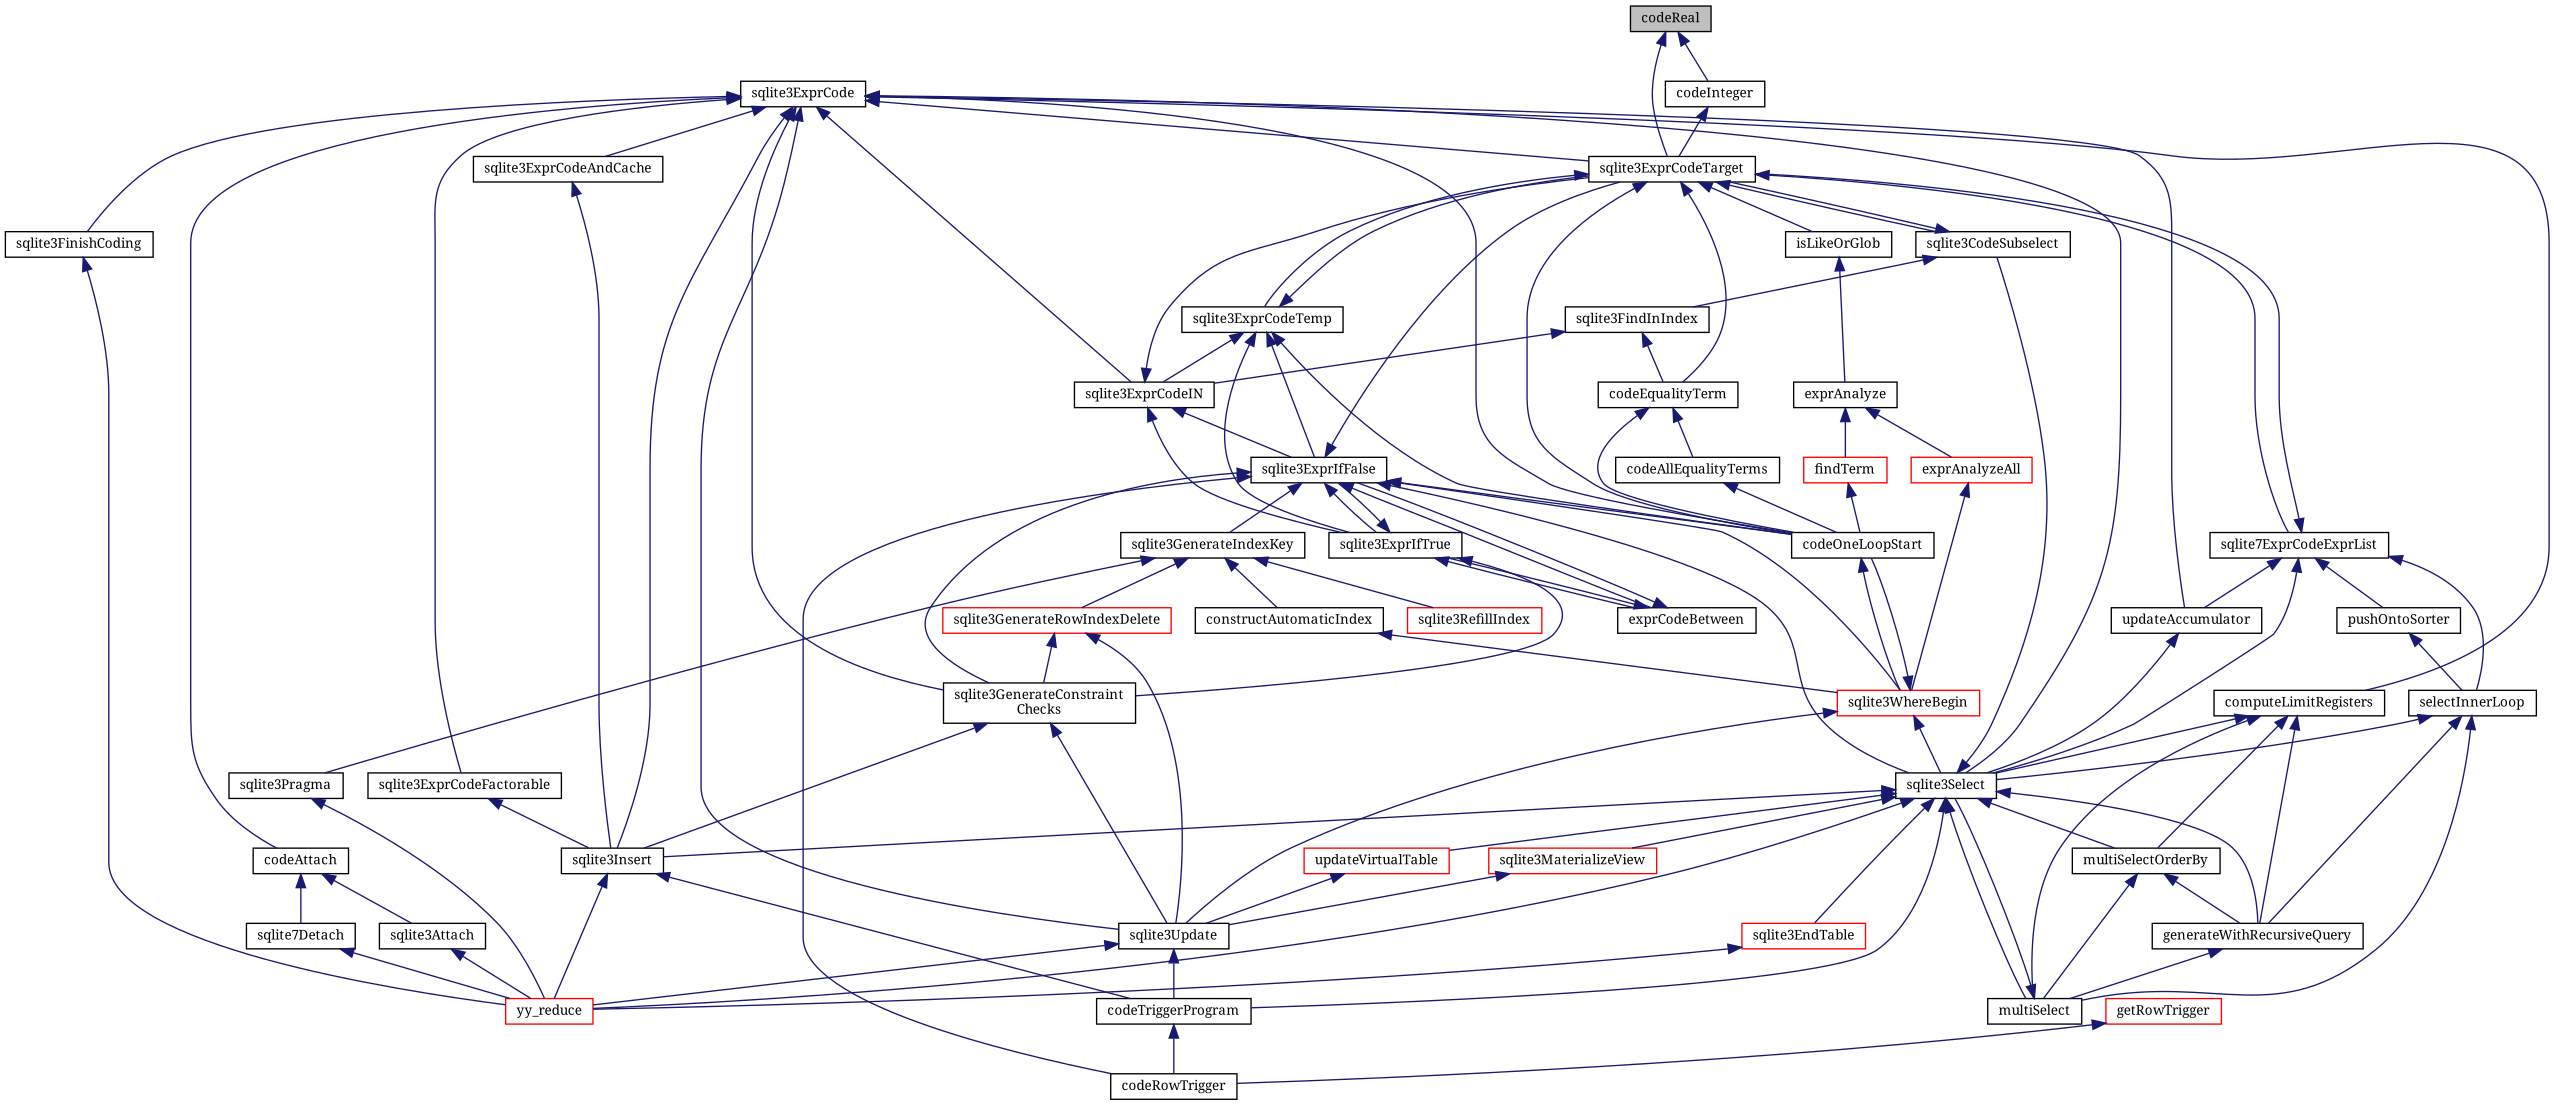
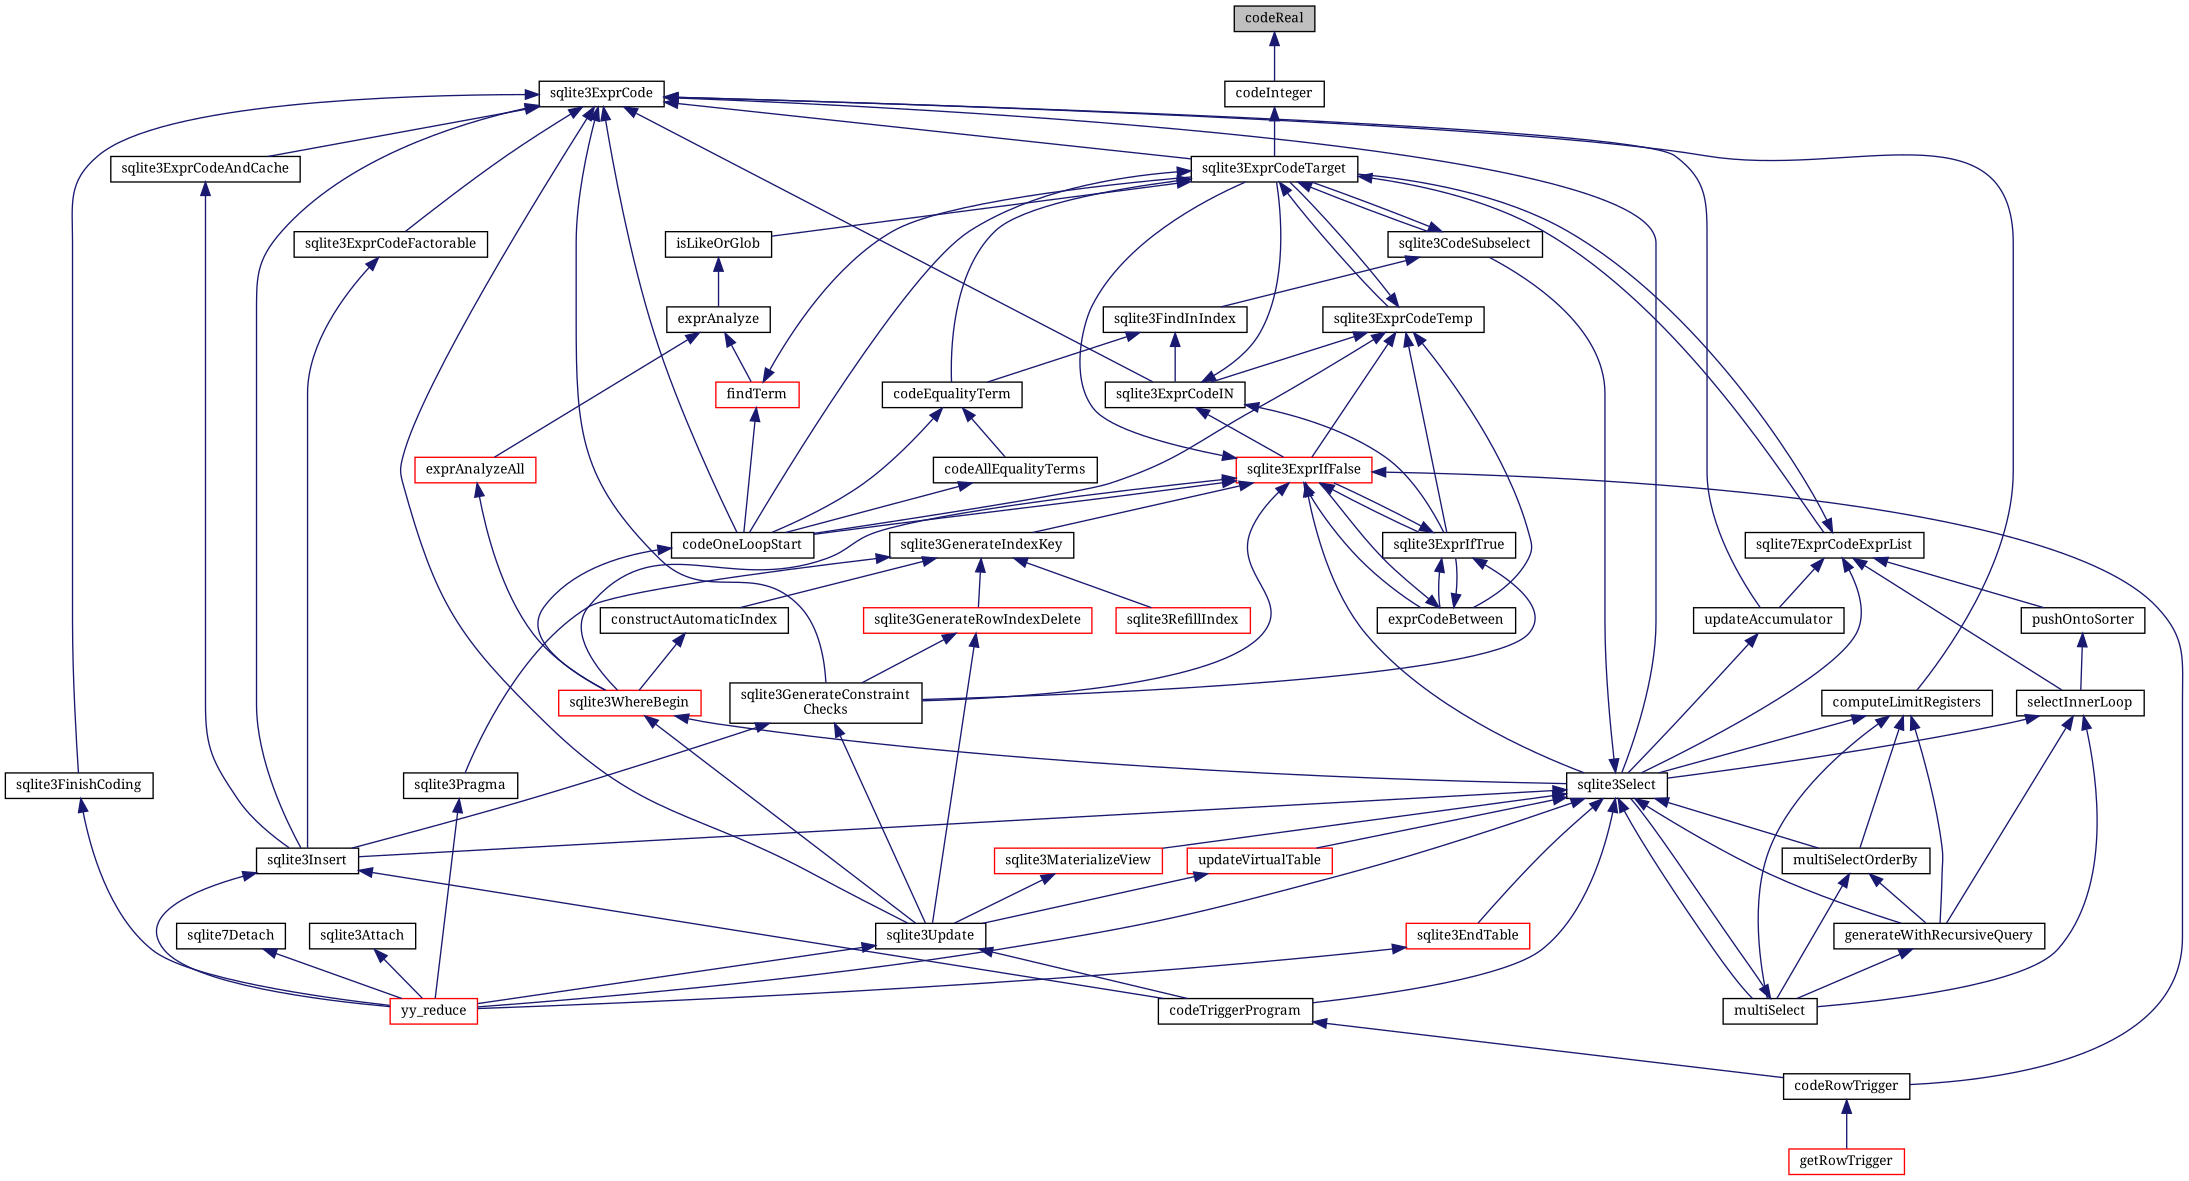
(1653, 101) -> (901, 227)
(1319, 470) -> (1304, 470)
none -> (1511, 485)
(1892, 616) -> none
(301, 861) -> none
(1665, 1062) -> (1847, 1131)
